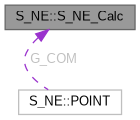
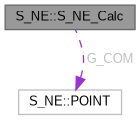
(26, 66) -> (83, 53)
